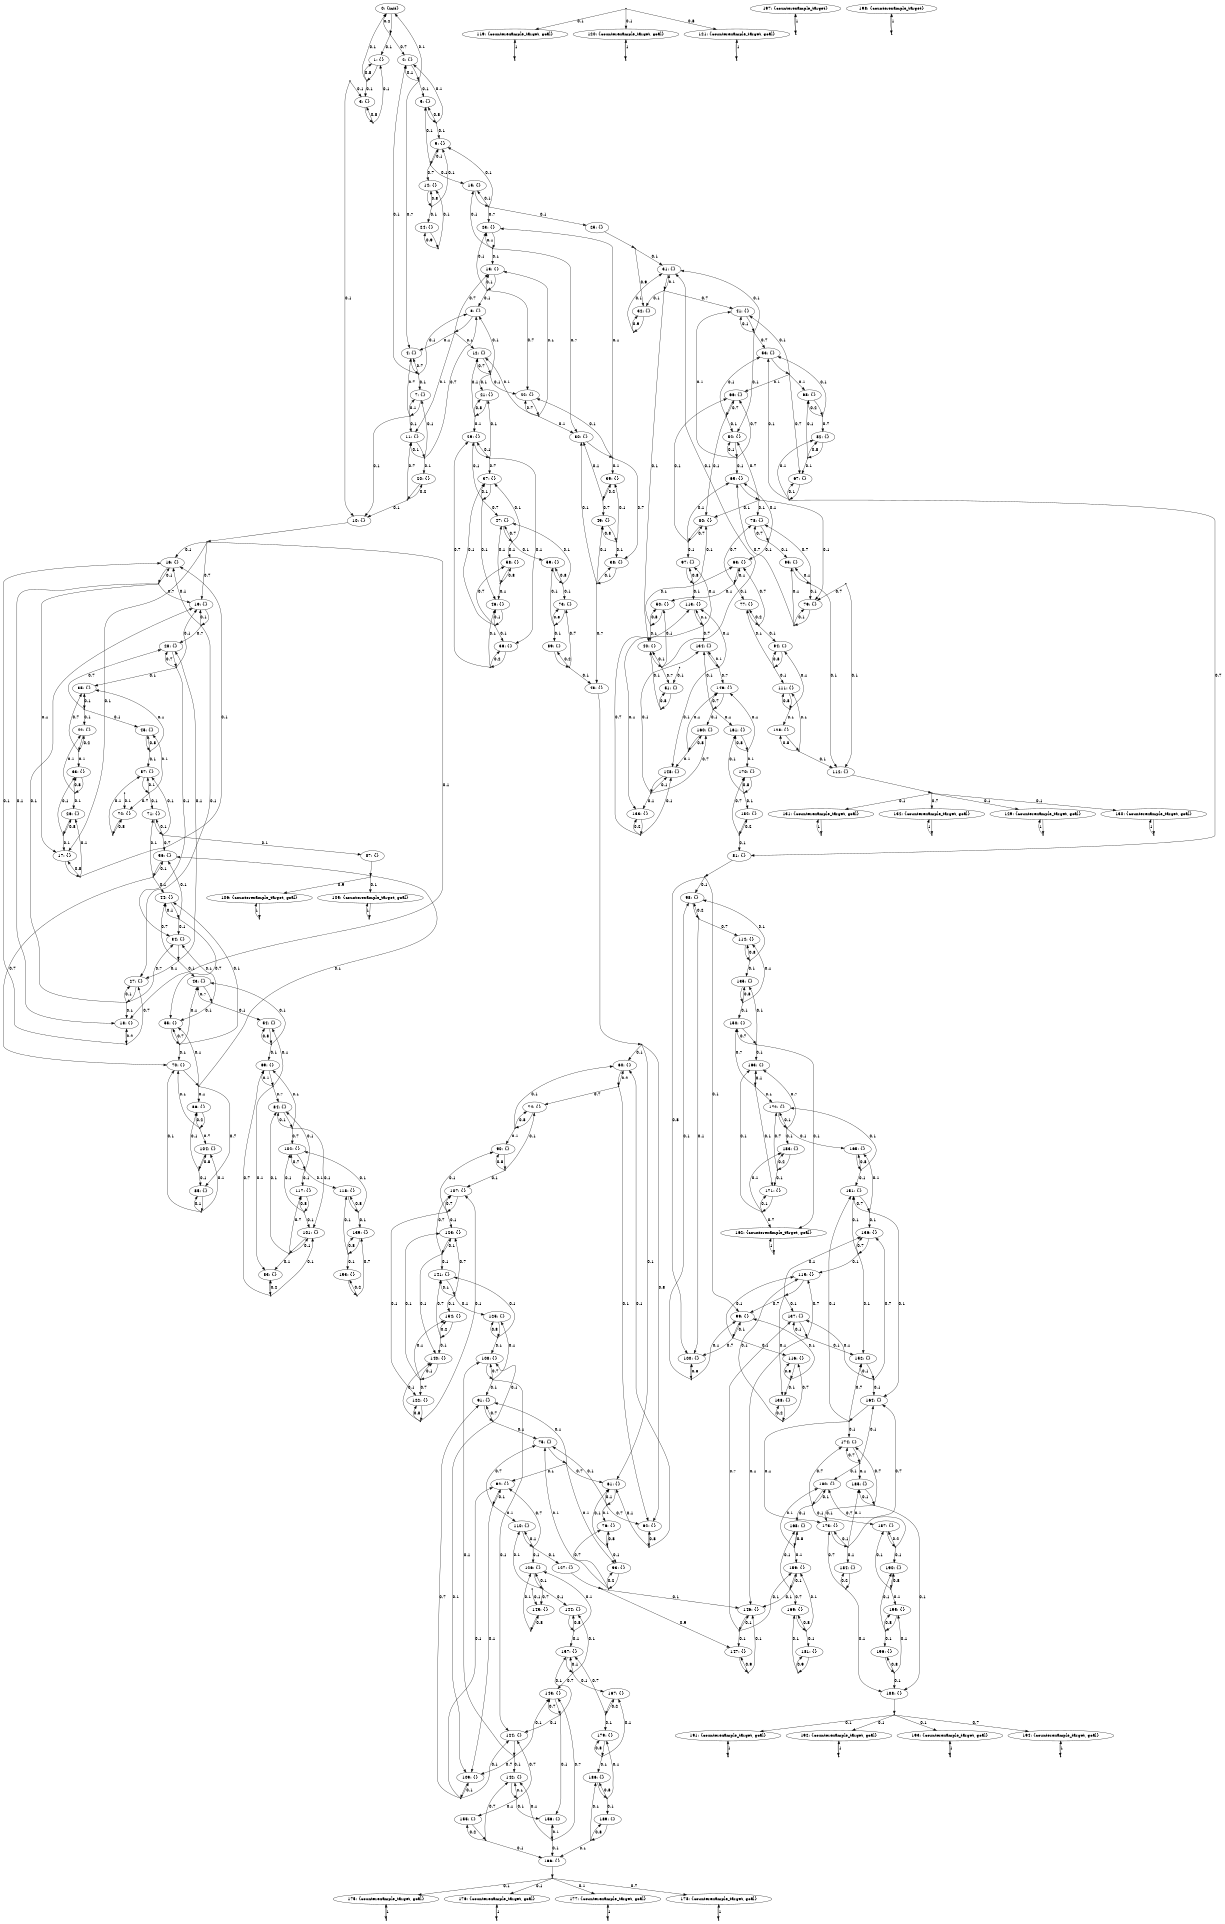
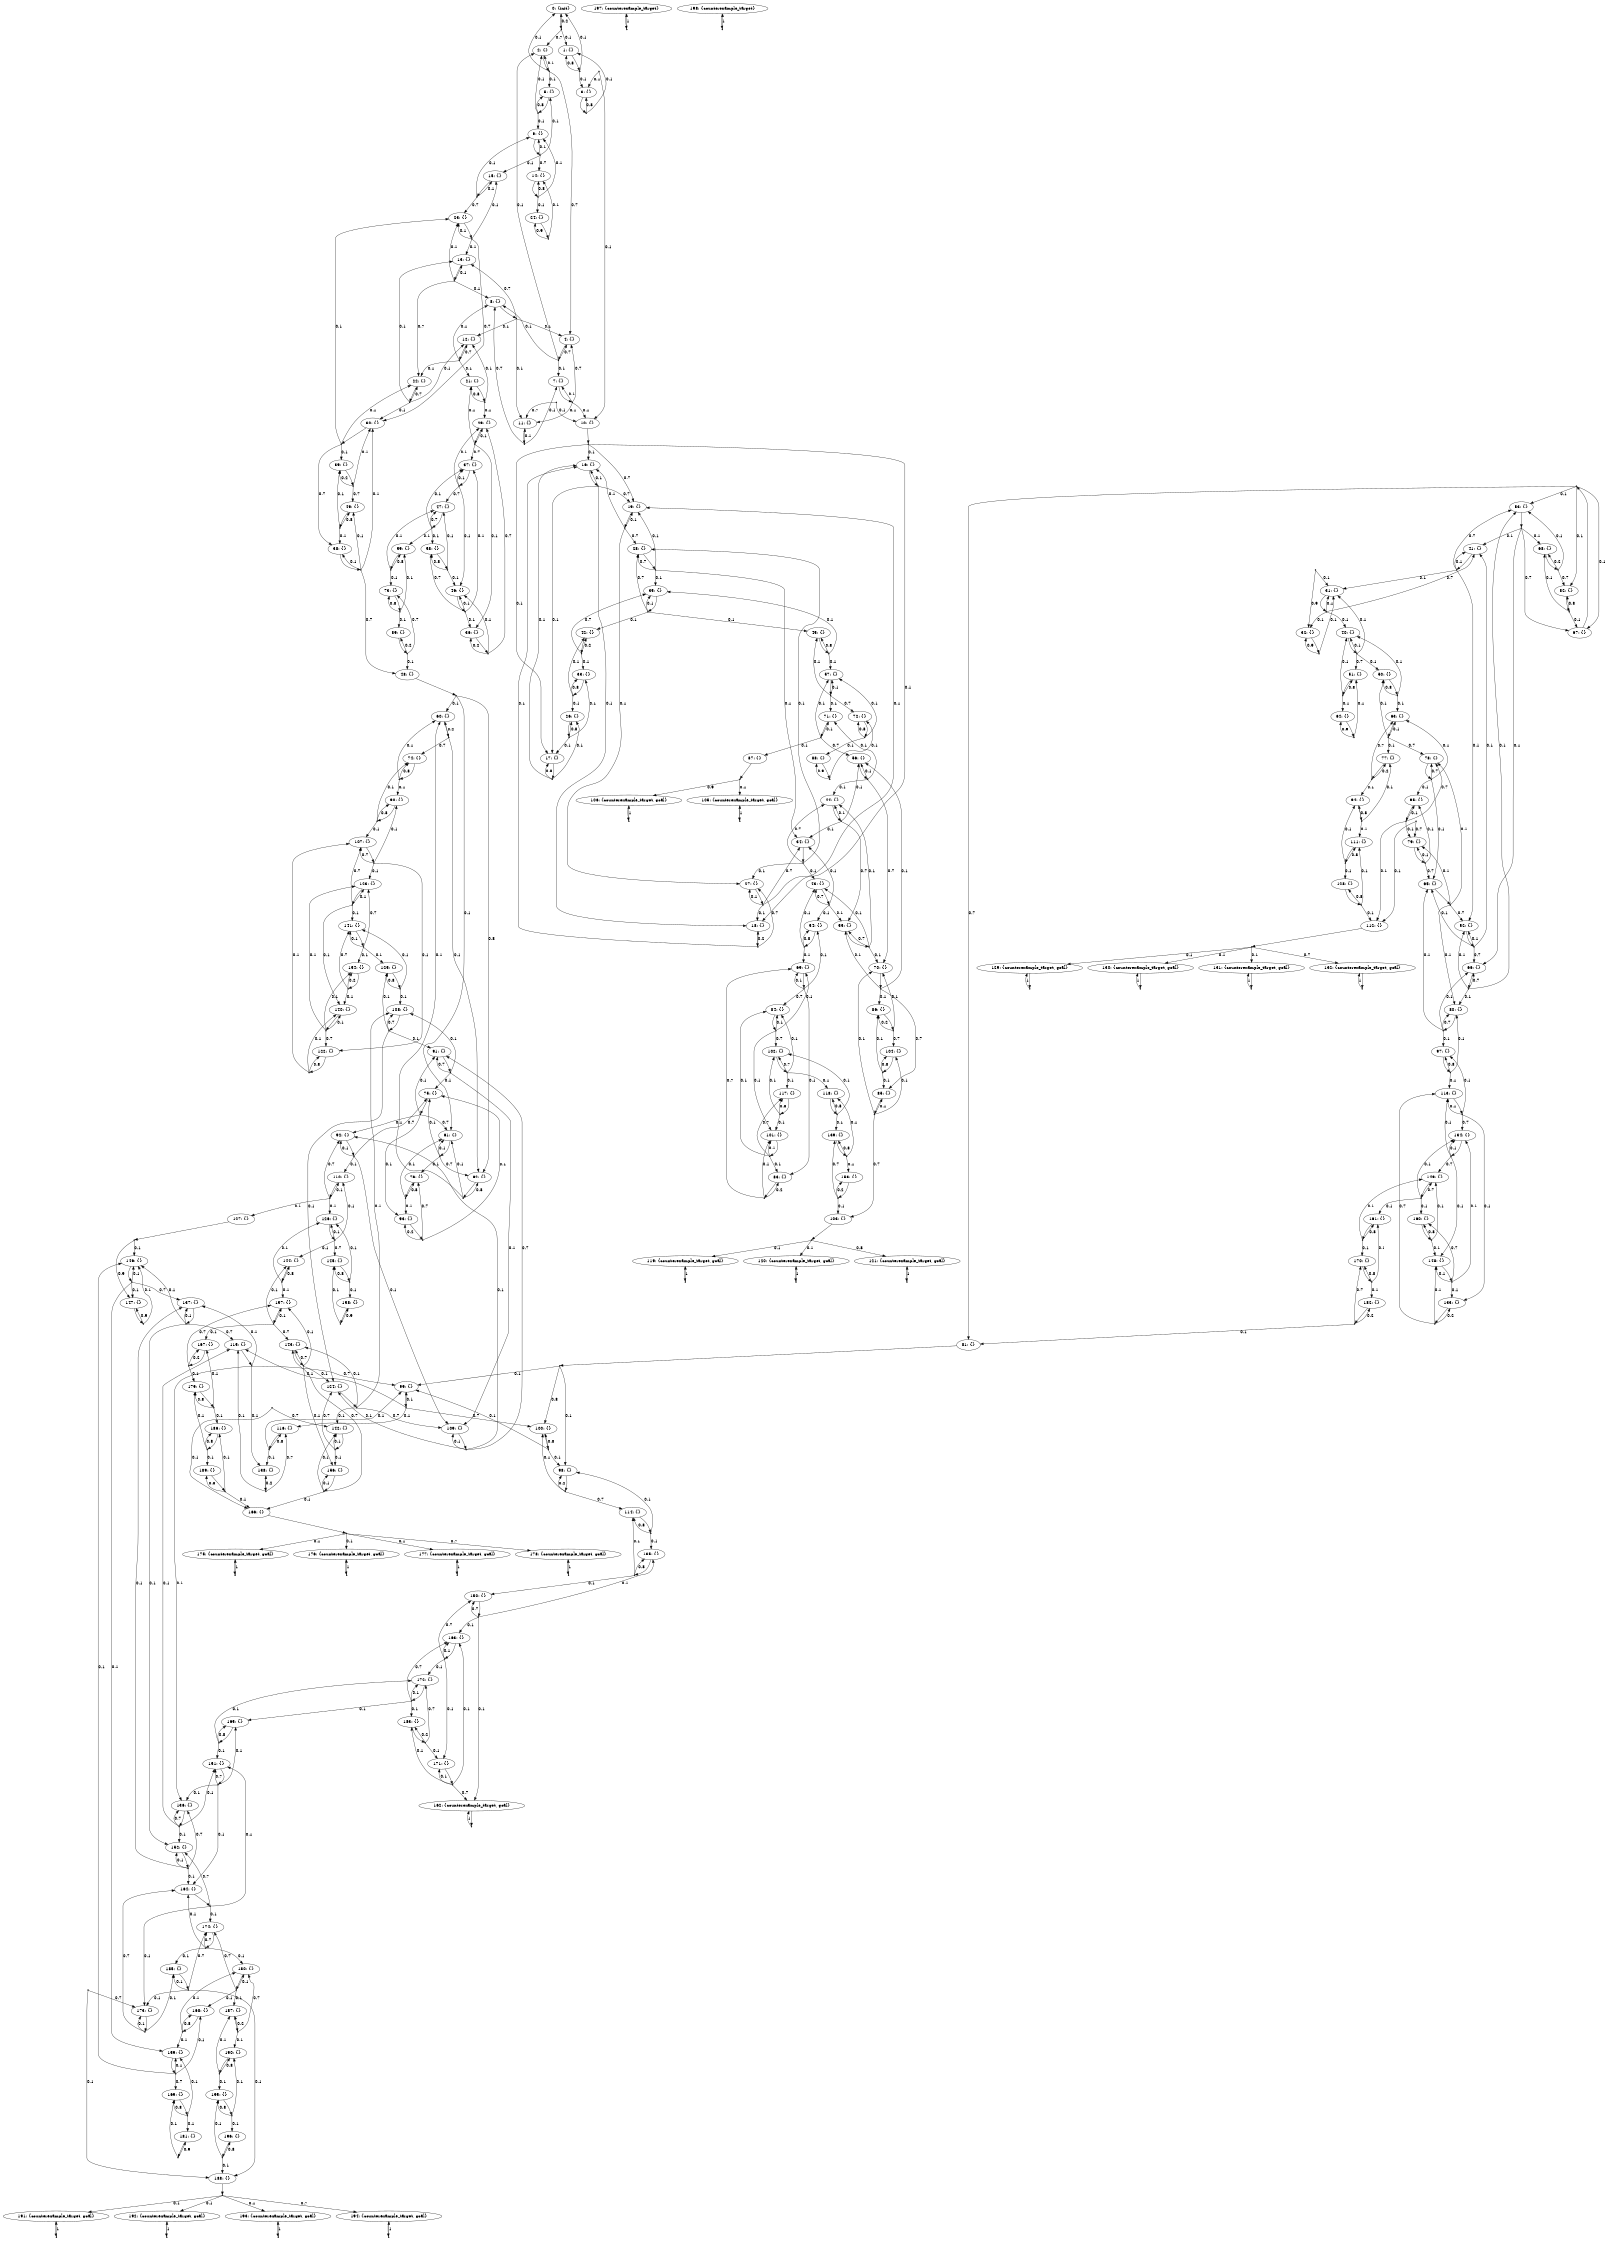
(597, 228) -> none
(424, 479) -> none
none -> (1343, 717)
none -> (818, 758)
none -> (838, 1219)
none -> (350, 1303)
(848, 1568) -> none
(468, 1819) -> none
